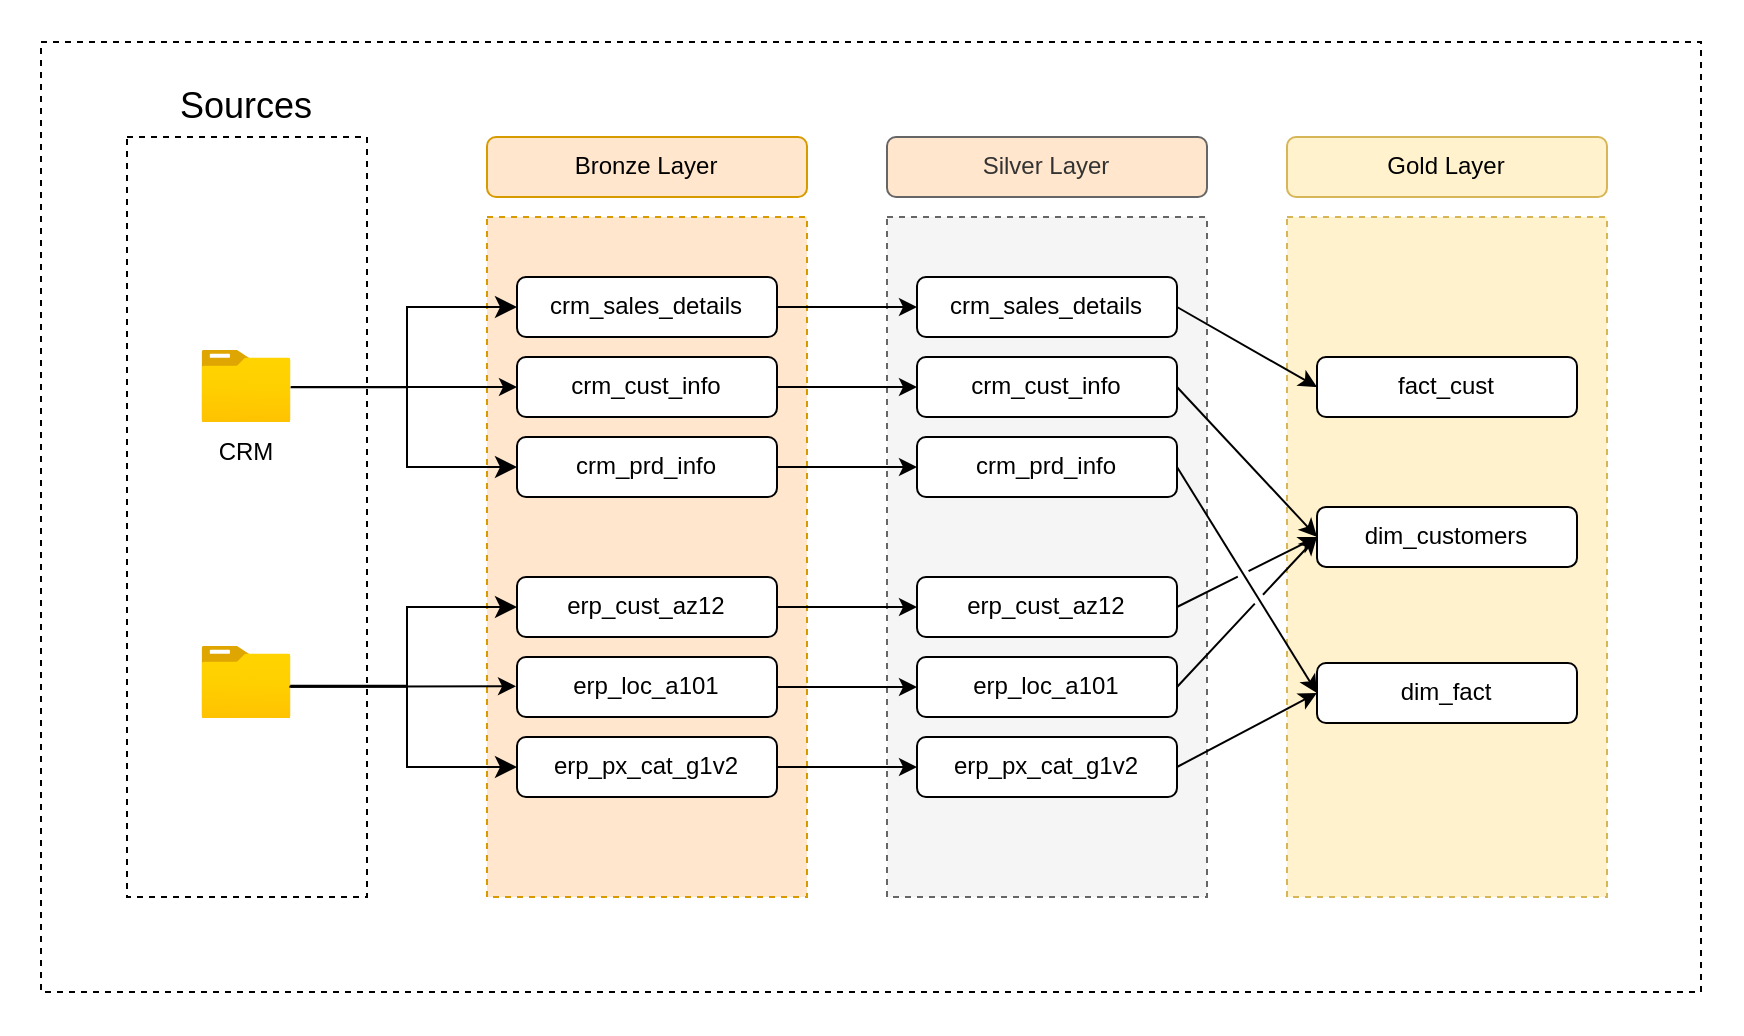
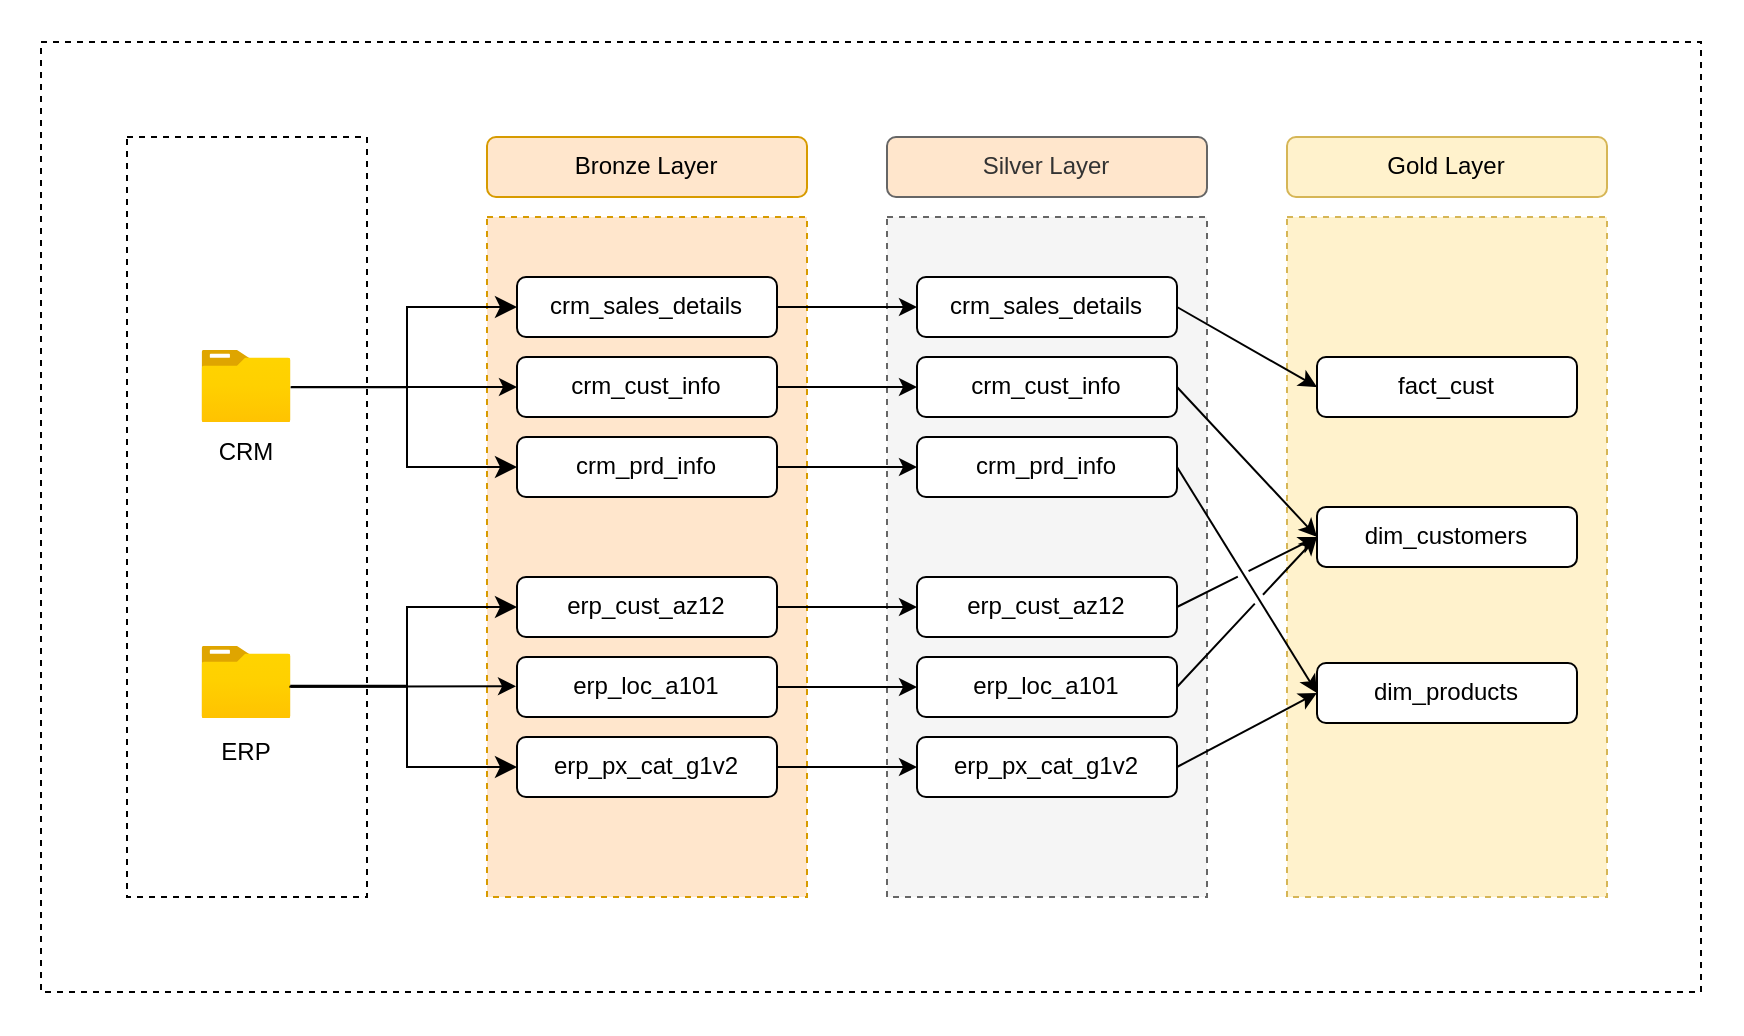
(247, 107) -> none
(1447, 693) -> (1447, 693)
none -> (247, 753)
